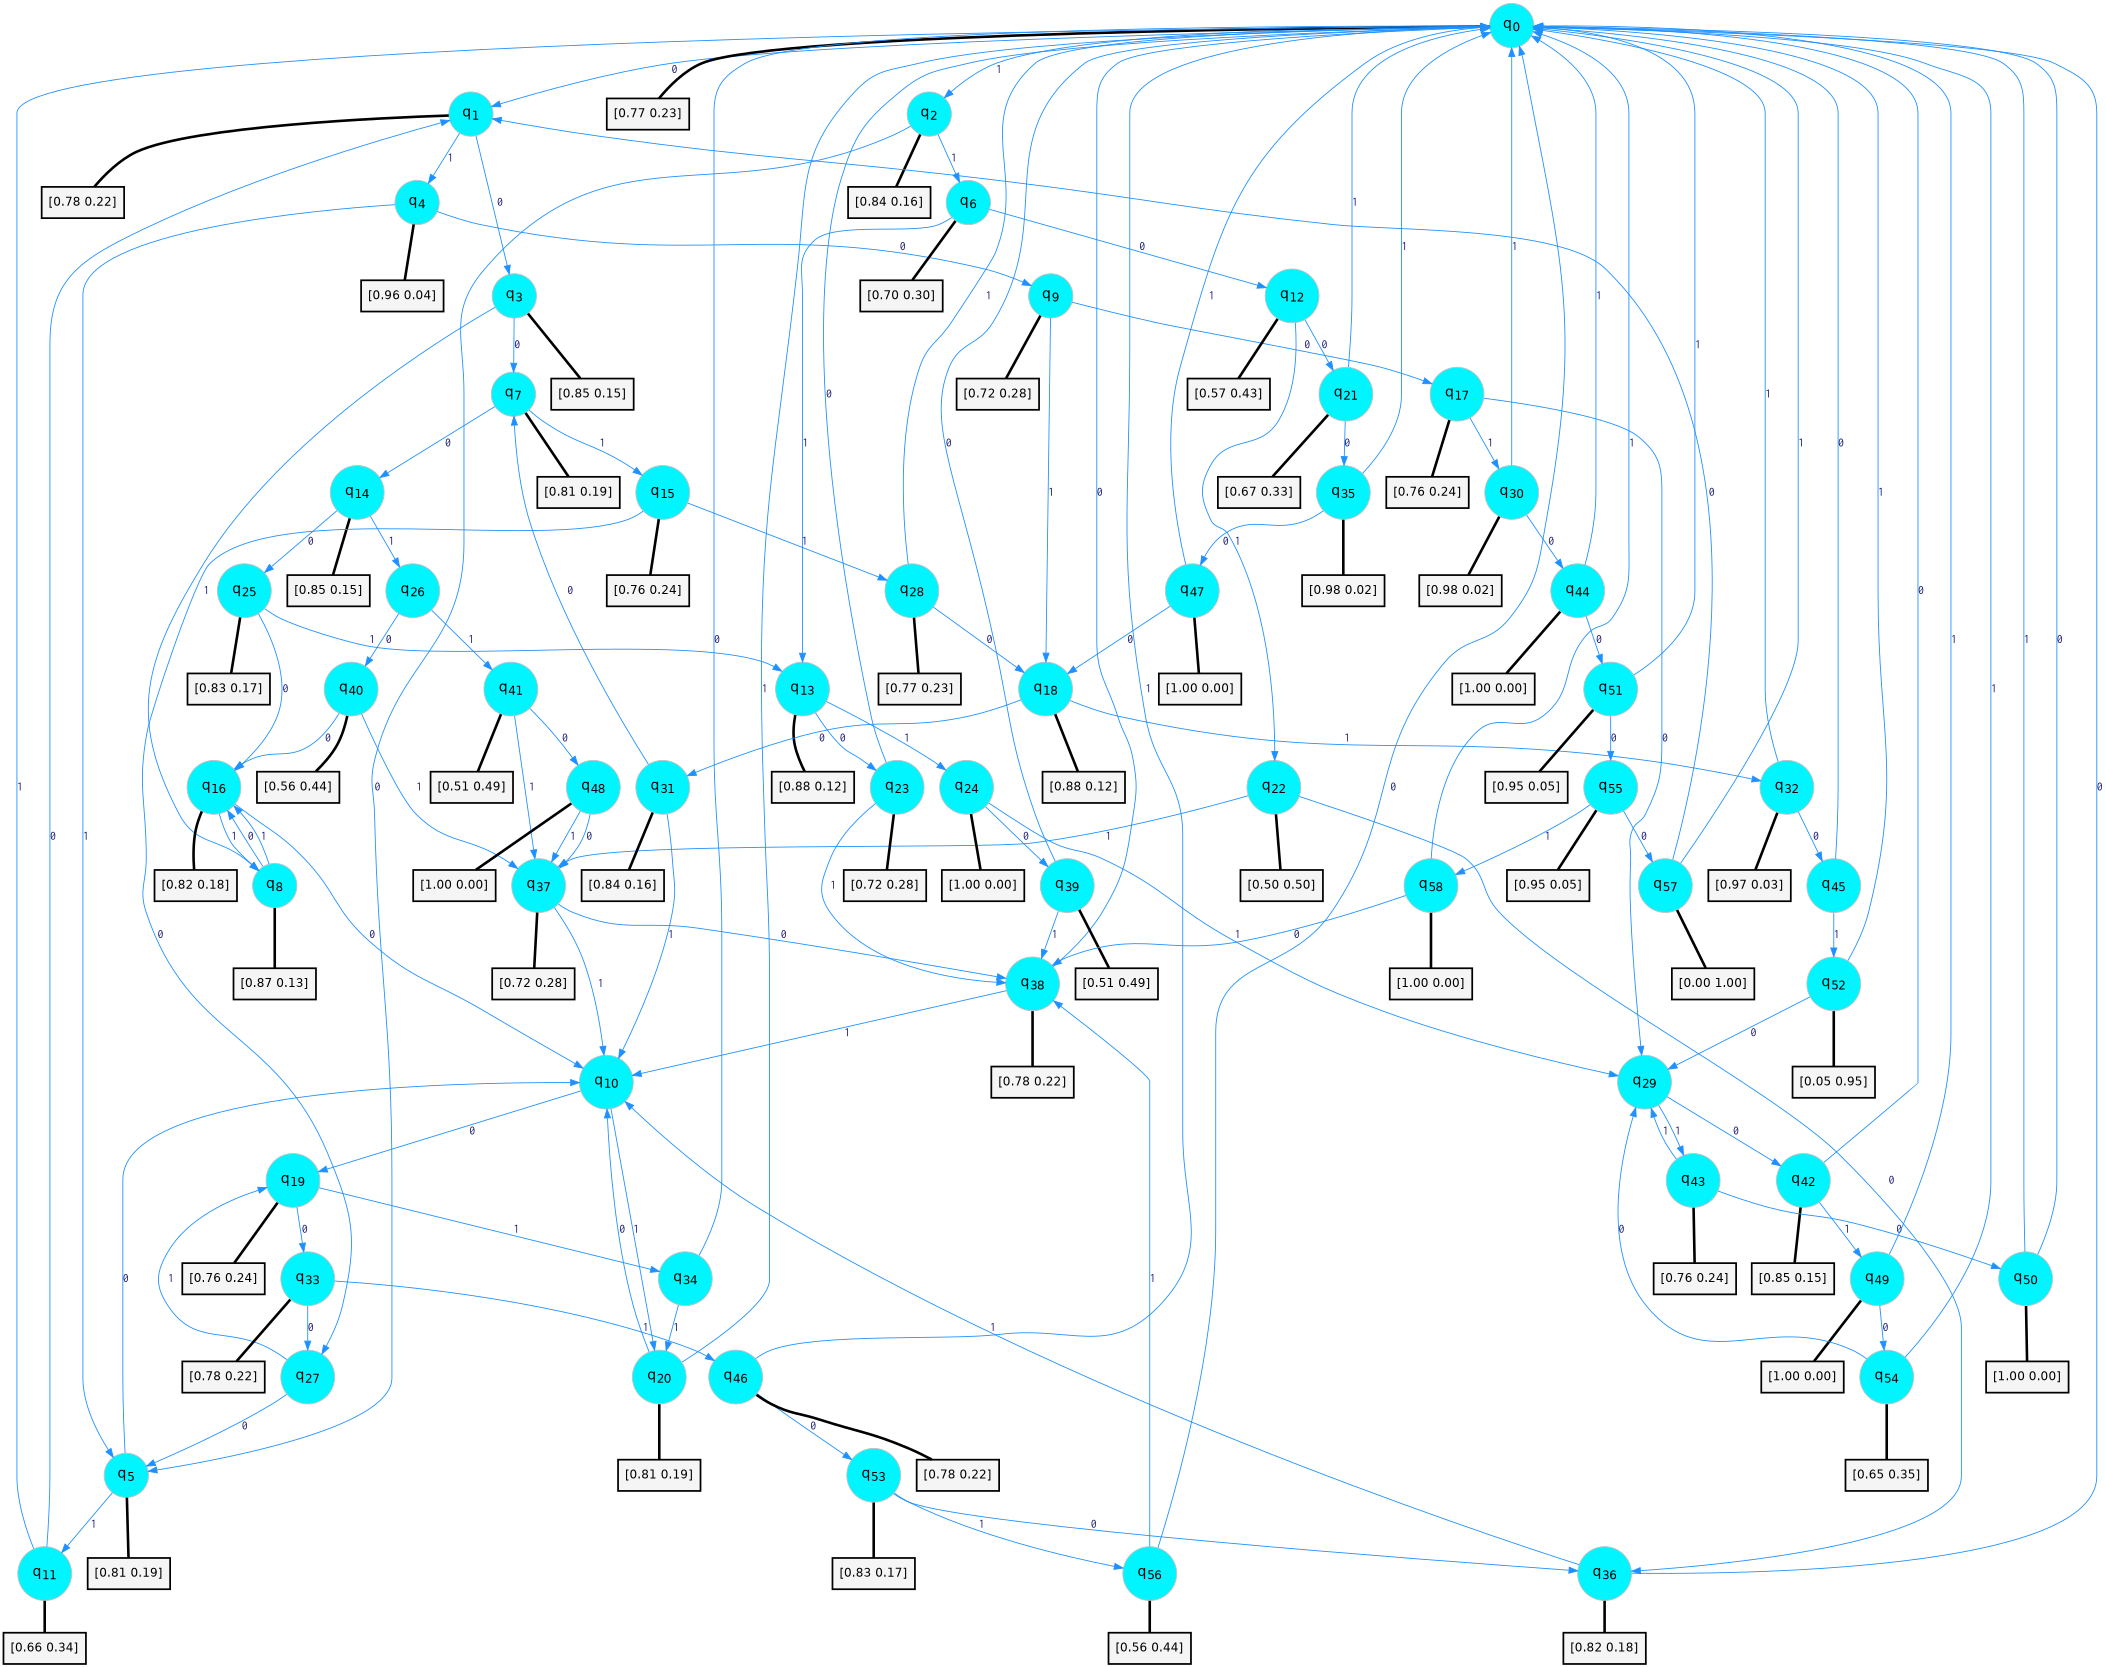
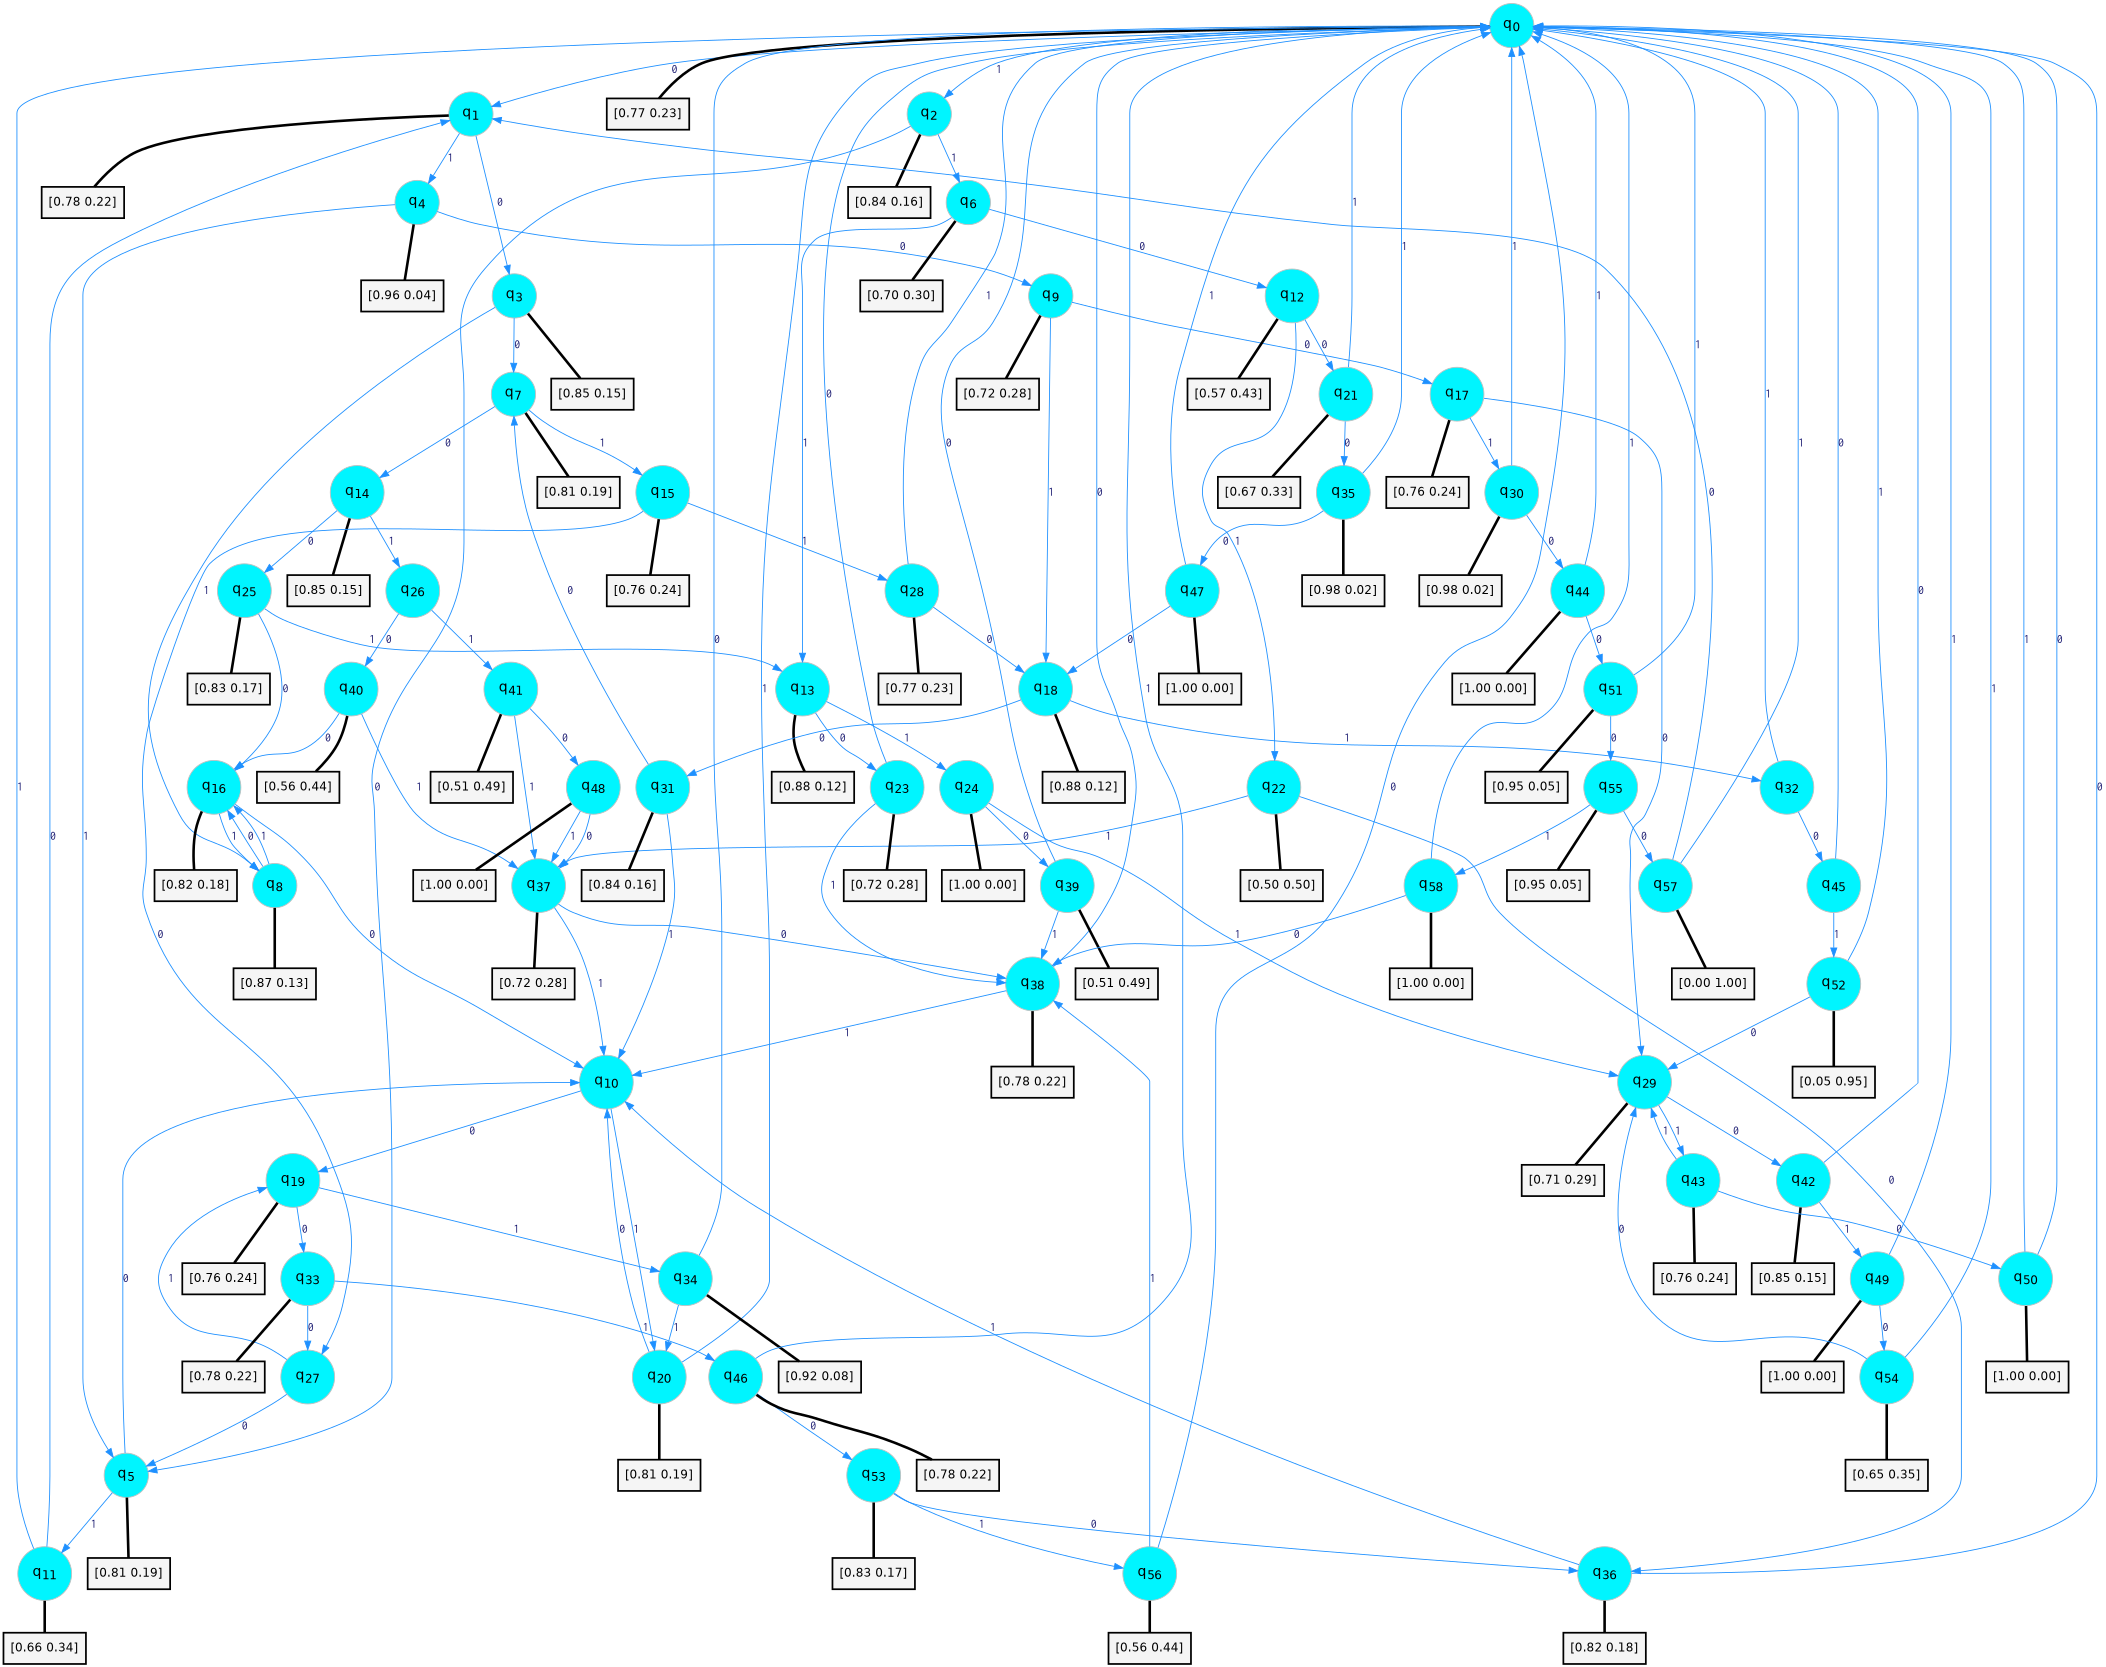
(1750, 886) -> none
none -> (1563, 1180)
none -> (820, 1377)
